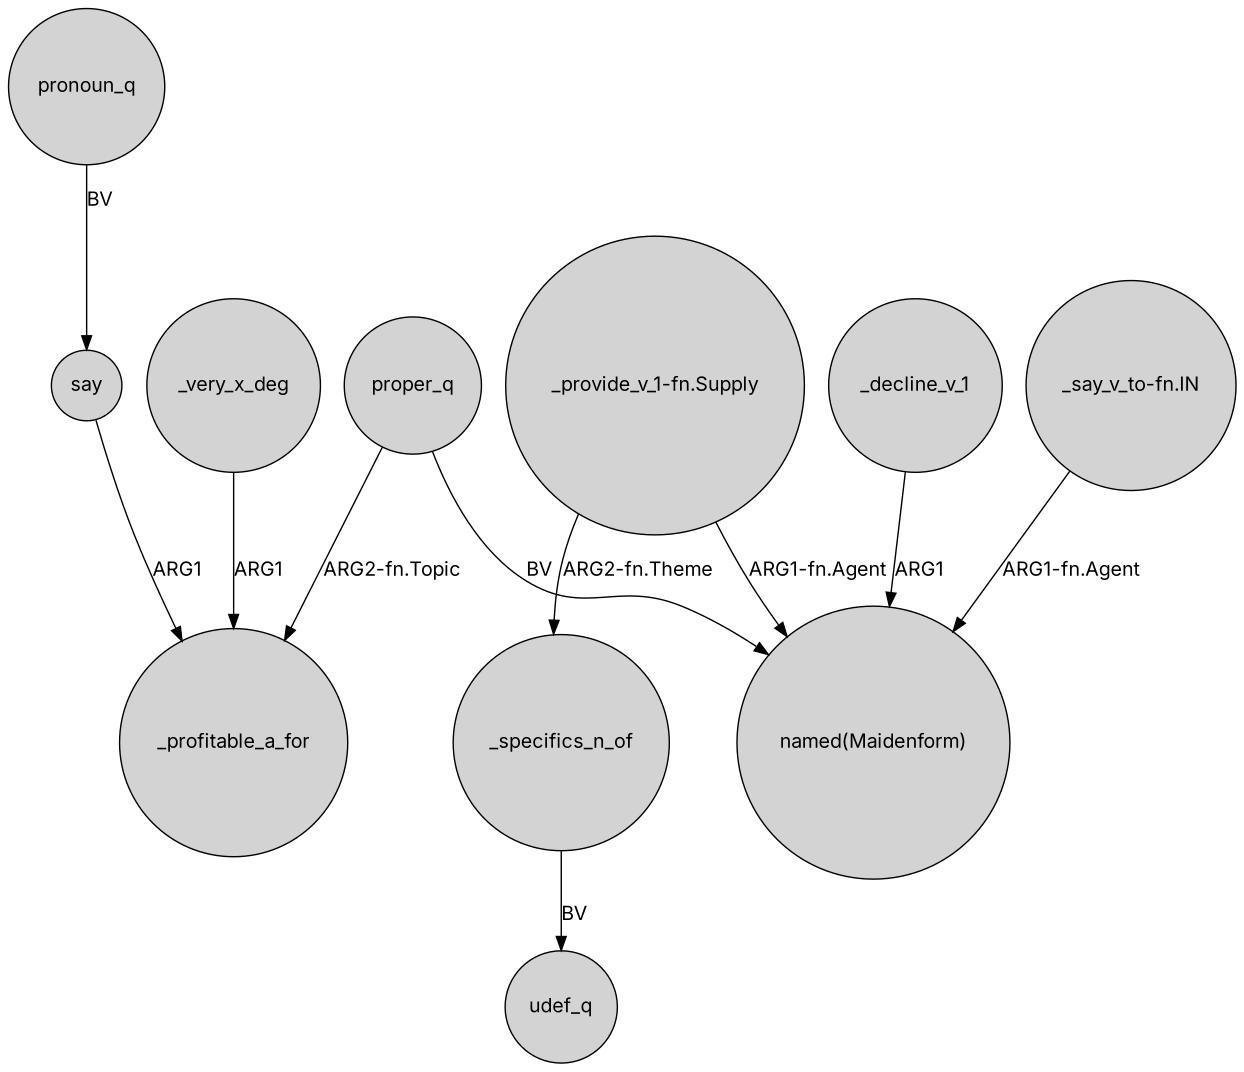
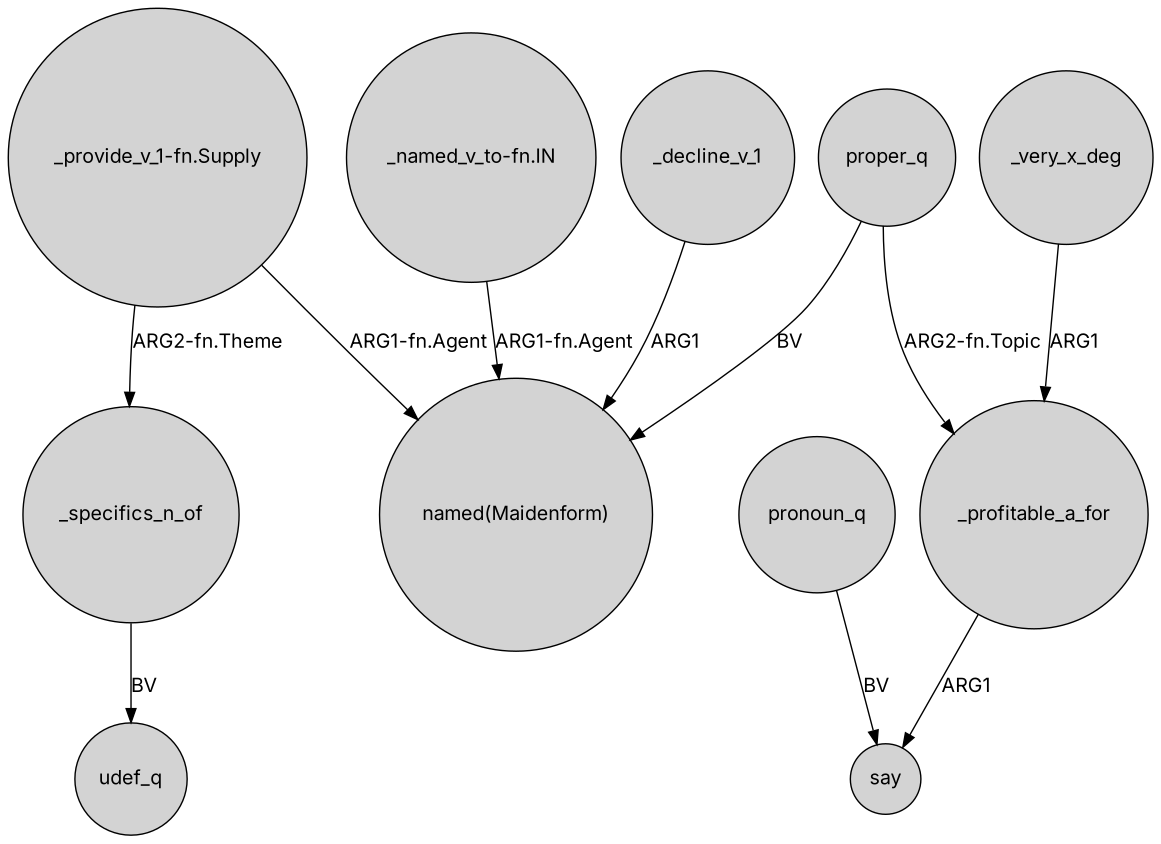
(1131, 386) -> (471, 158)
(131, 526) -> (944, 675)
